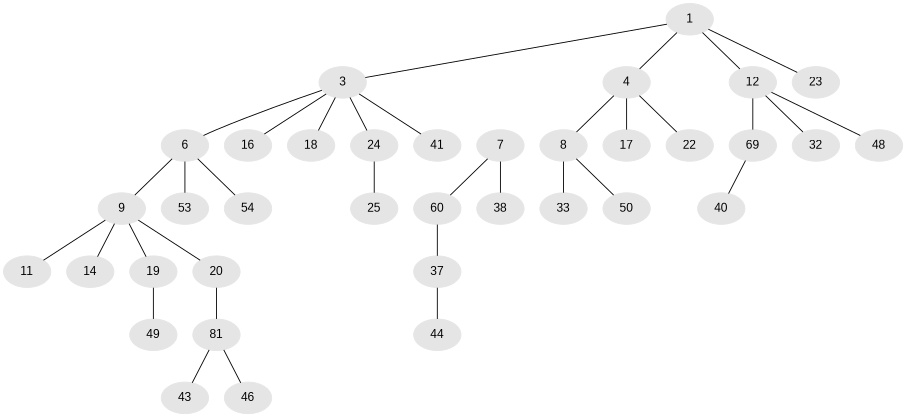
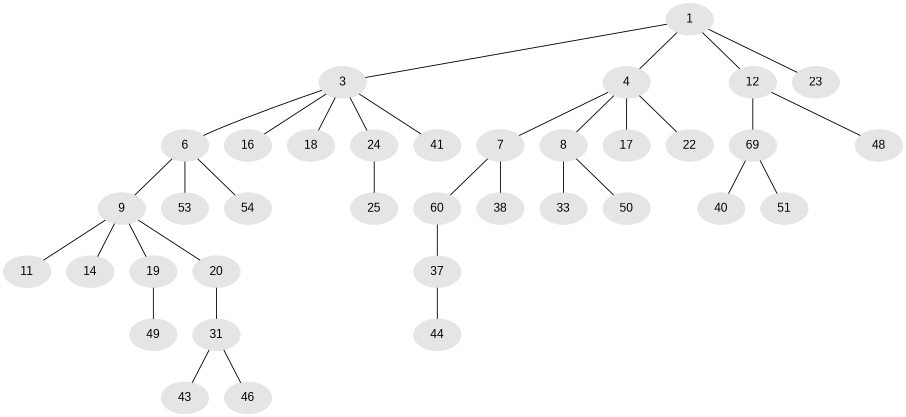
none -> (564, 114)
(816, 145) -> none
none -> (784, 209)
(216, 335) -> (216, 335)
